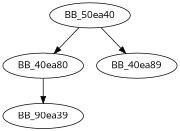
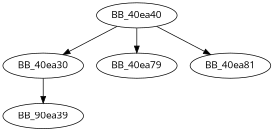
(90, 15) -> (137, 15)
(43, 66) -> (43, 66)
(137, 66) -> (137, 66)
none -> (230, 66)
